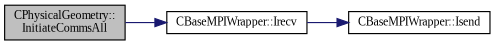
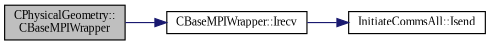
(65, 23) -> (65, 23)
(419, 23) -> (417, 23)
